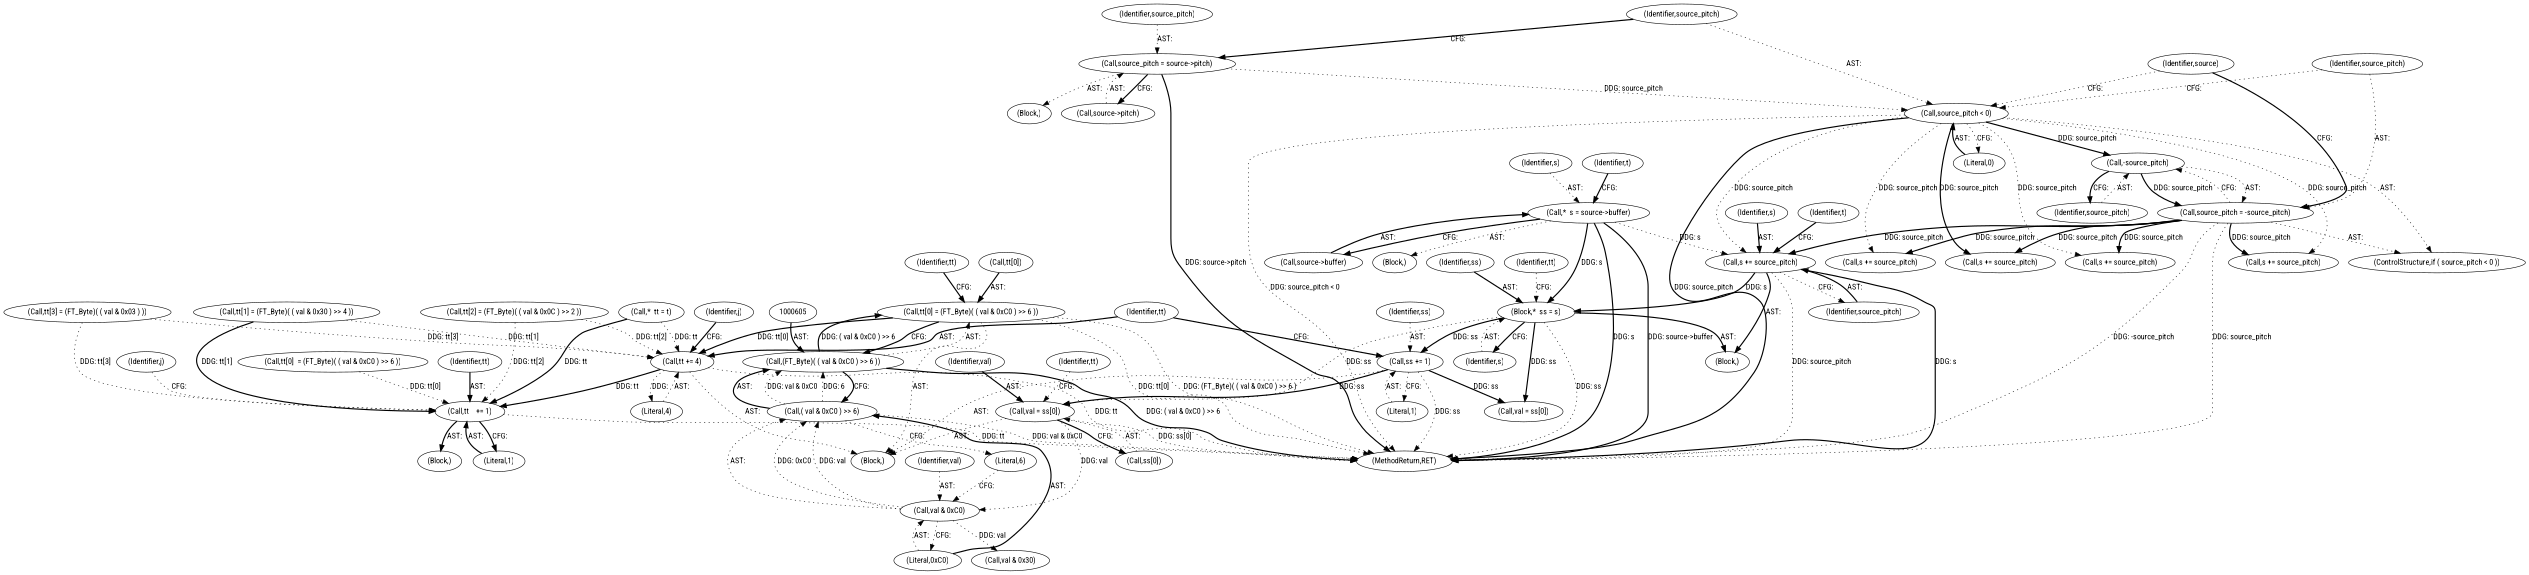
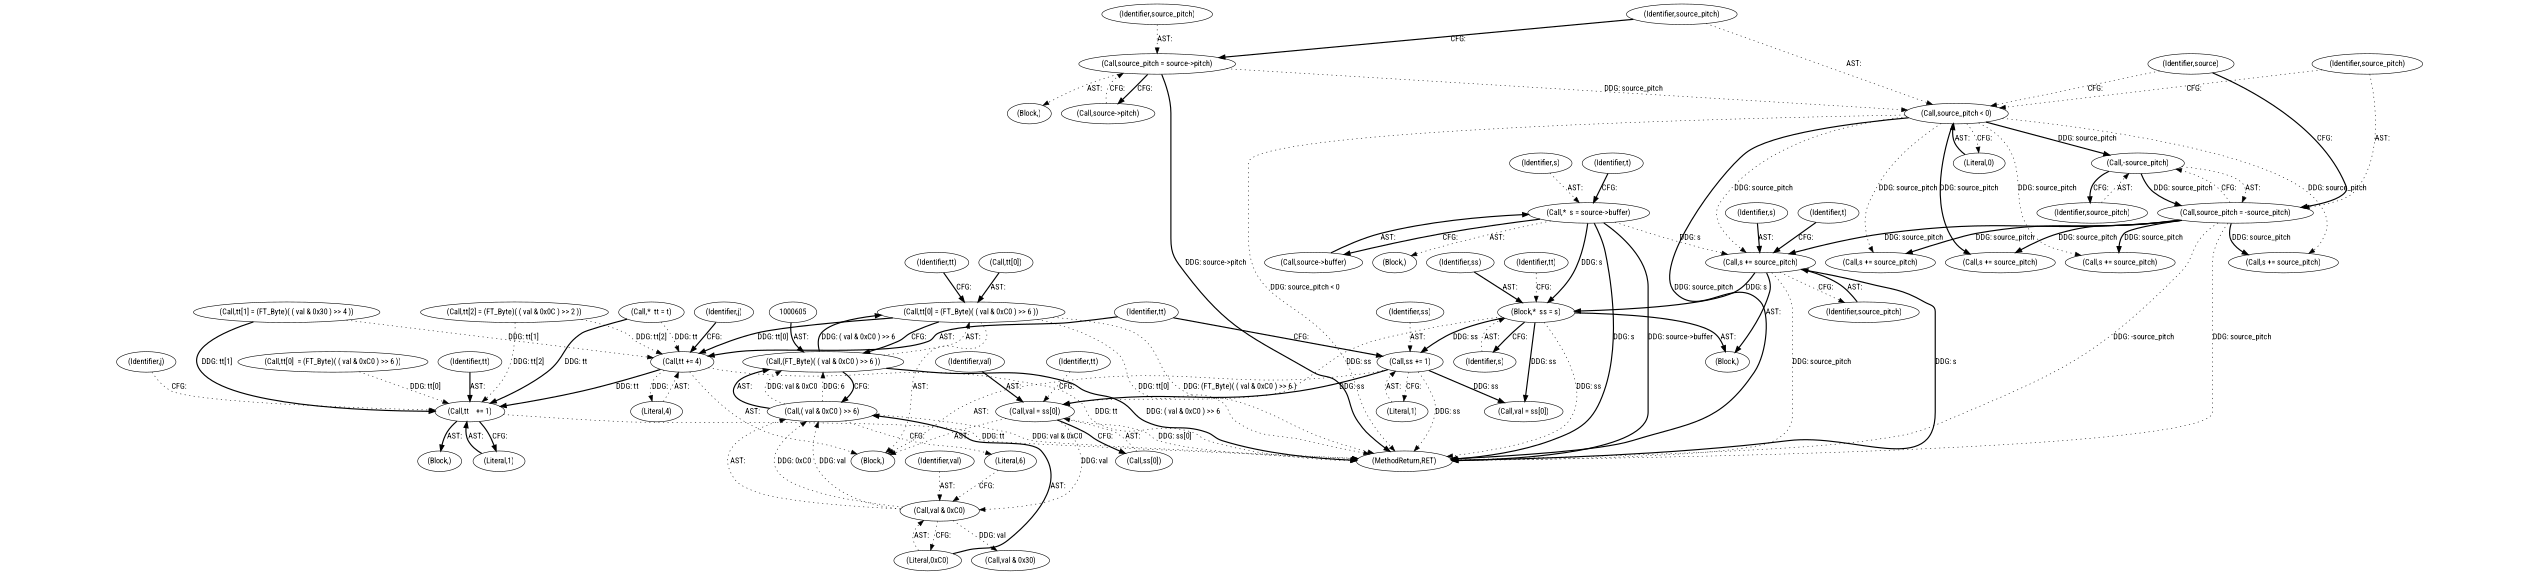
(1118, 89) -> (1118, 89)
(2437, 263) -> none
(87, 312) -> none
